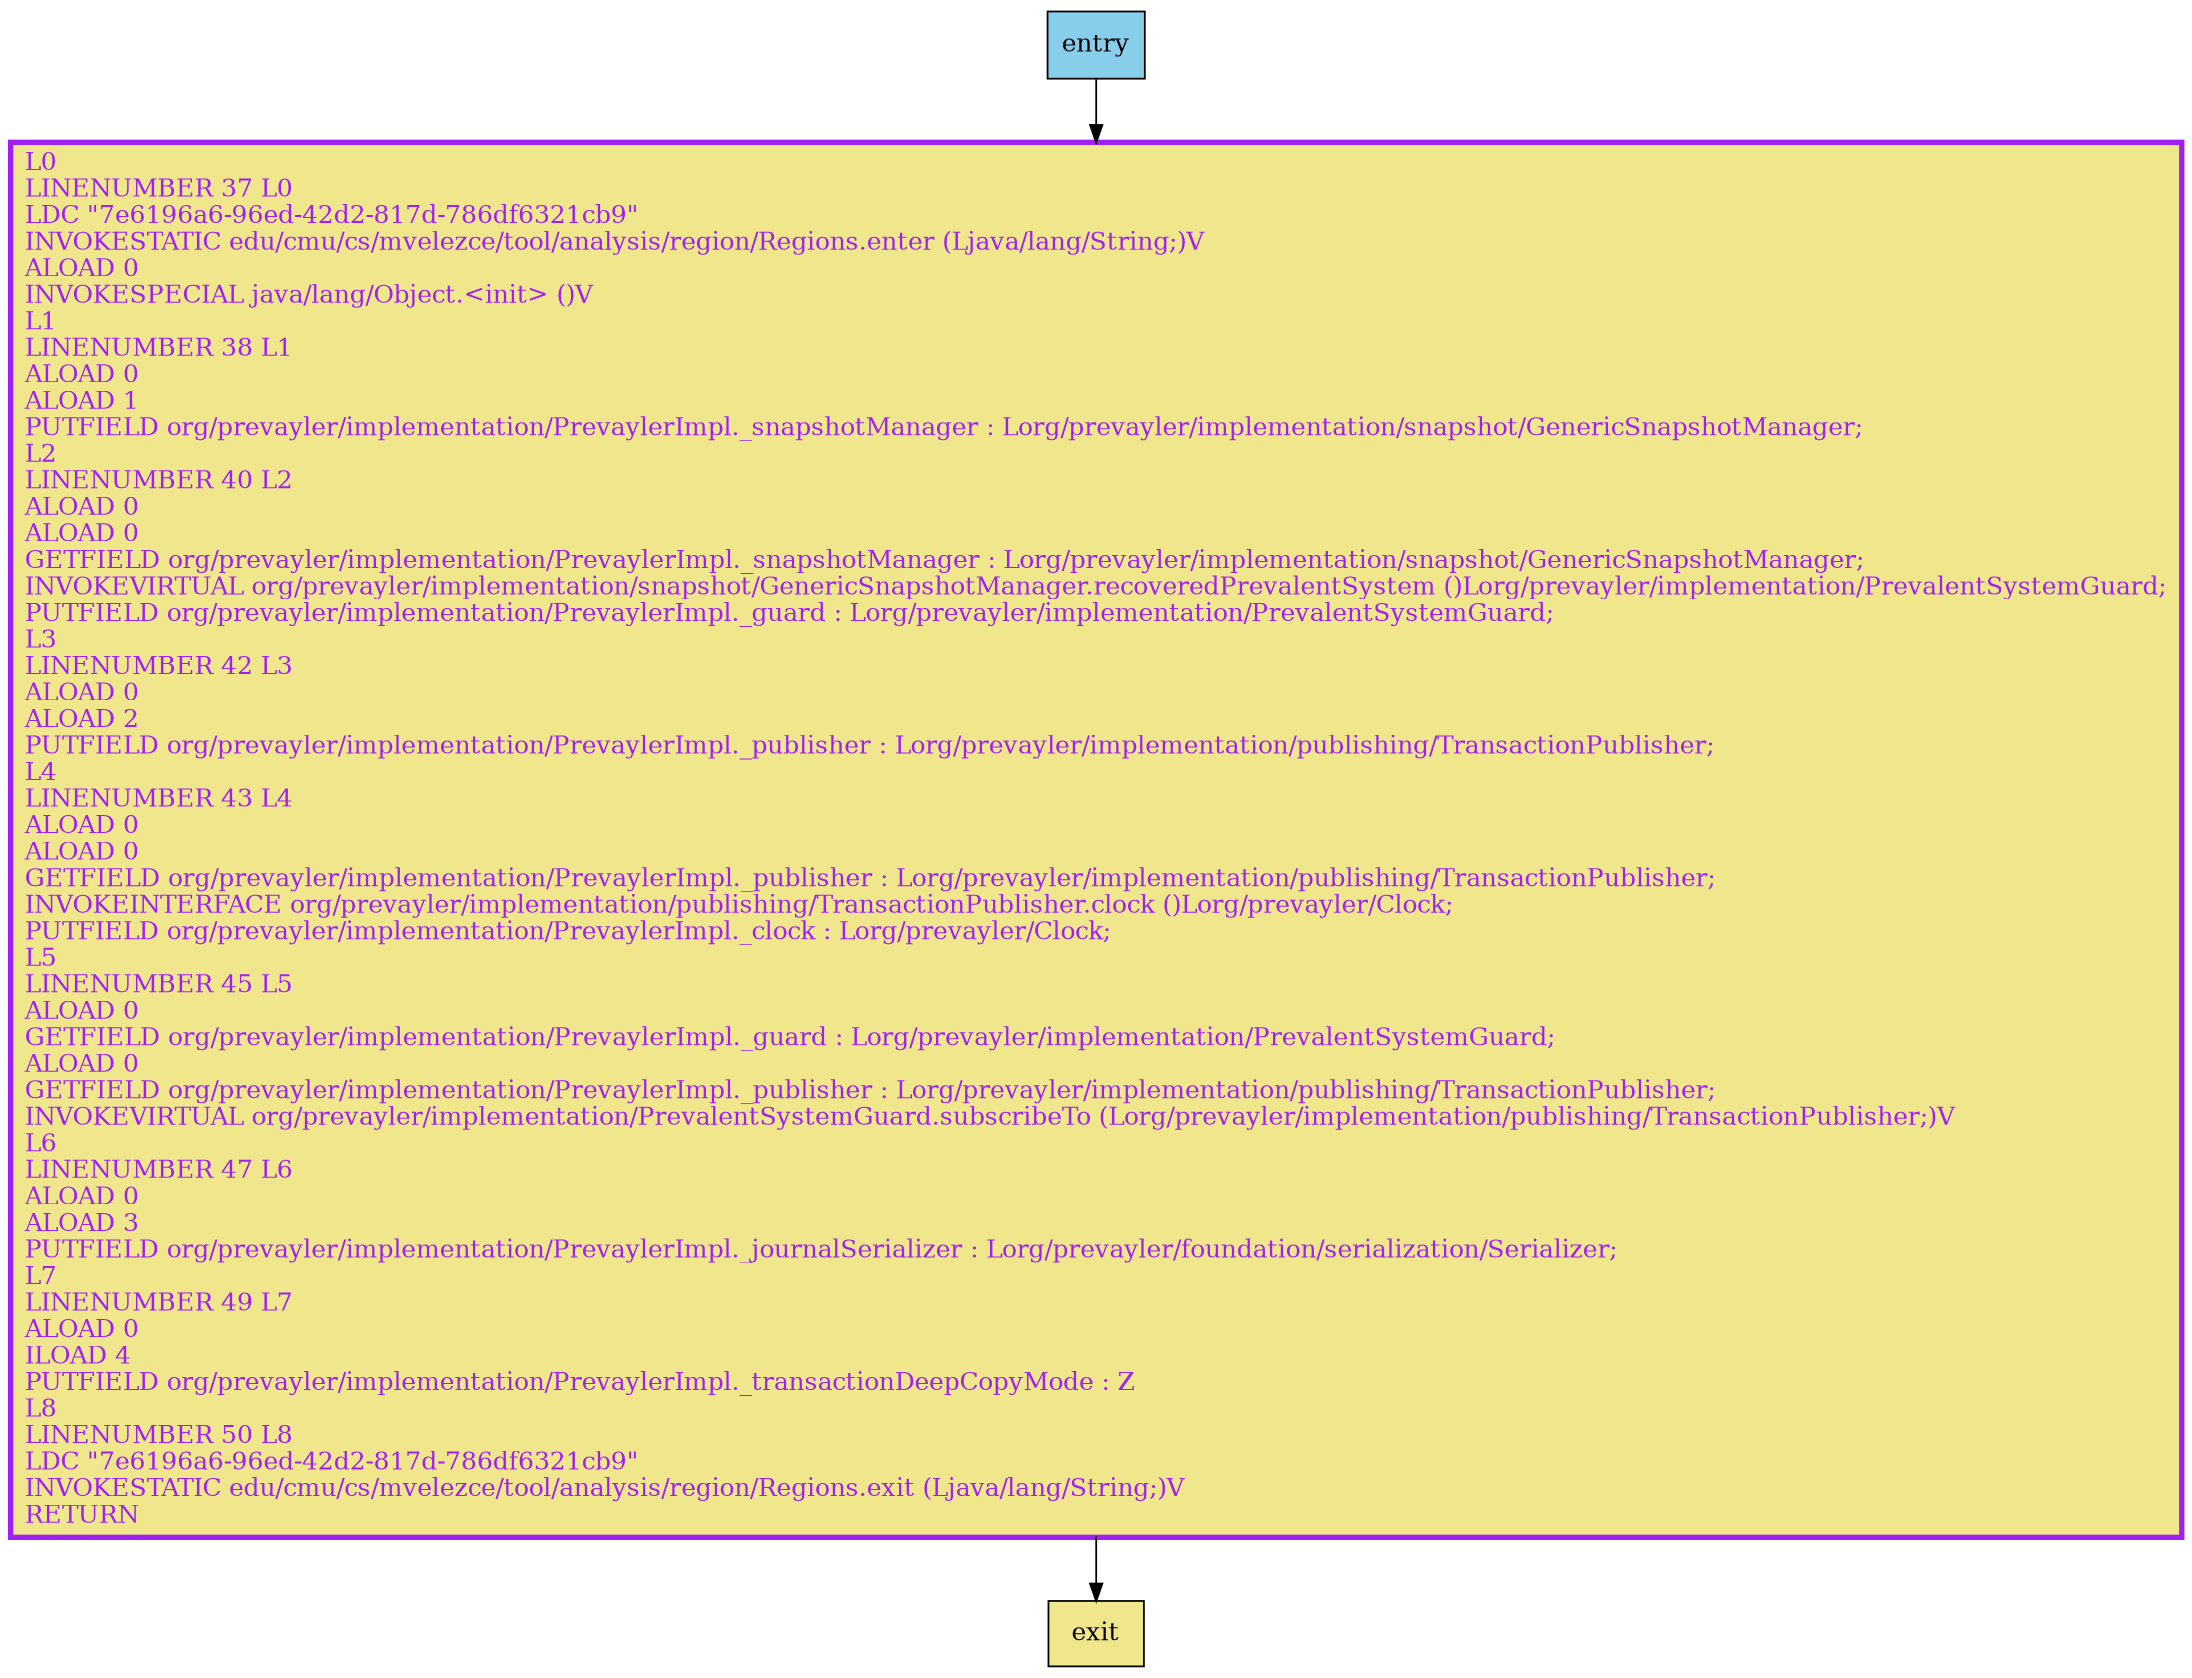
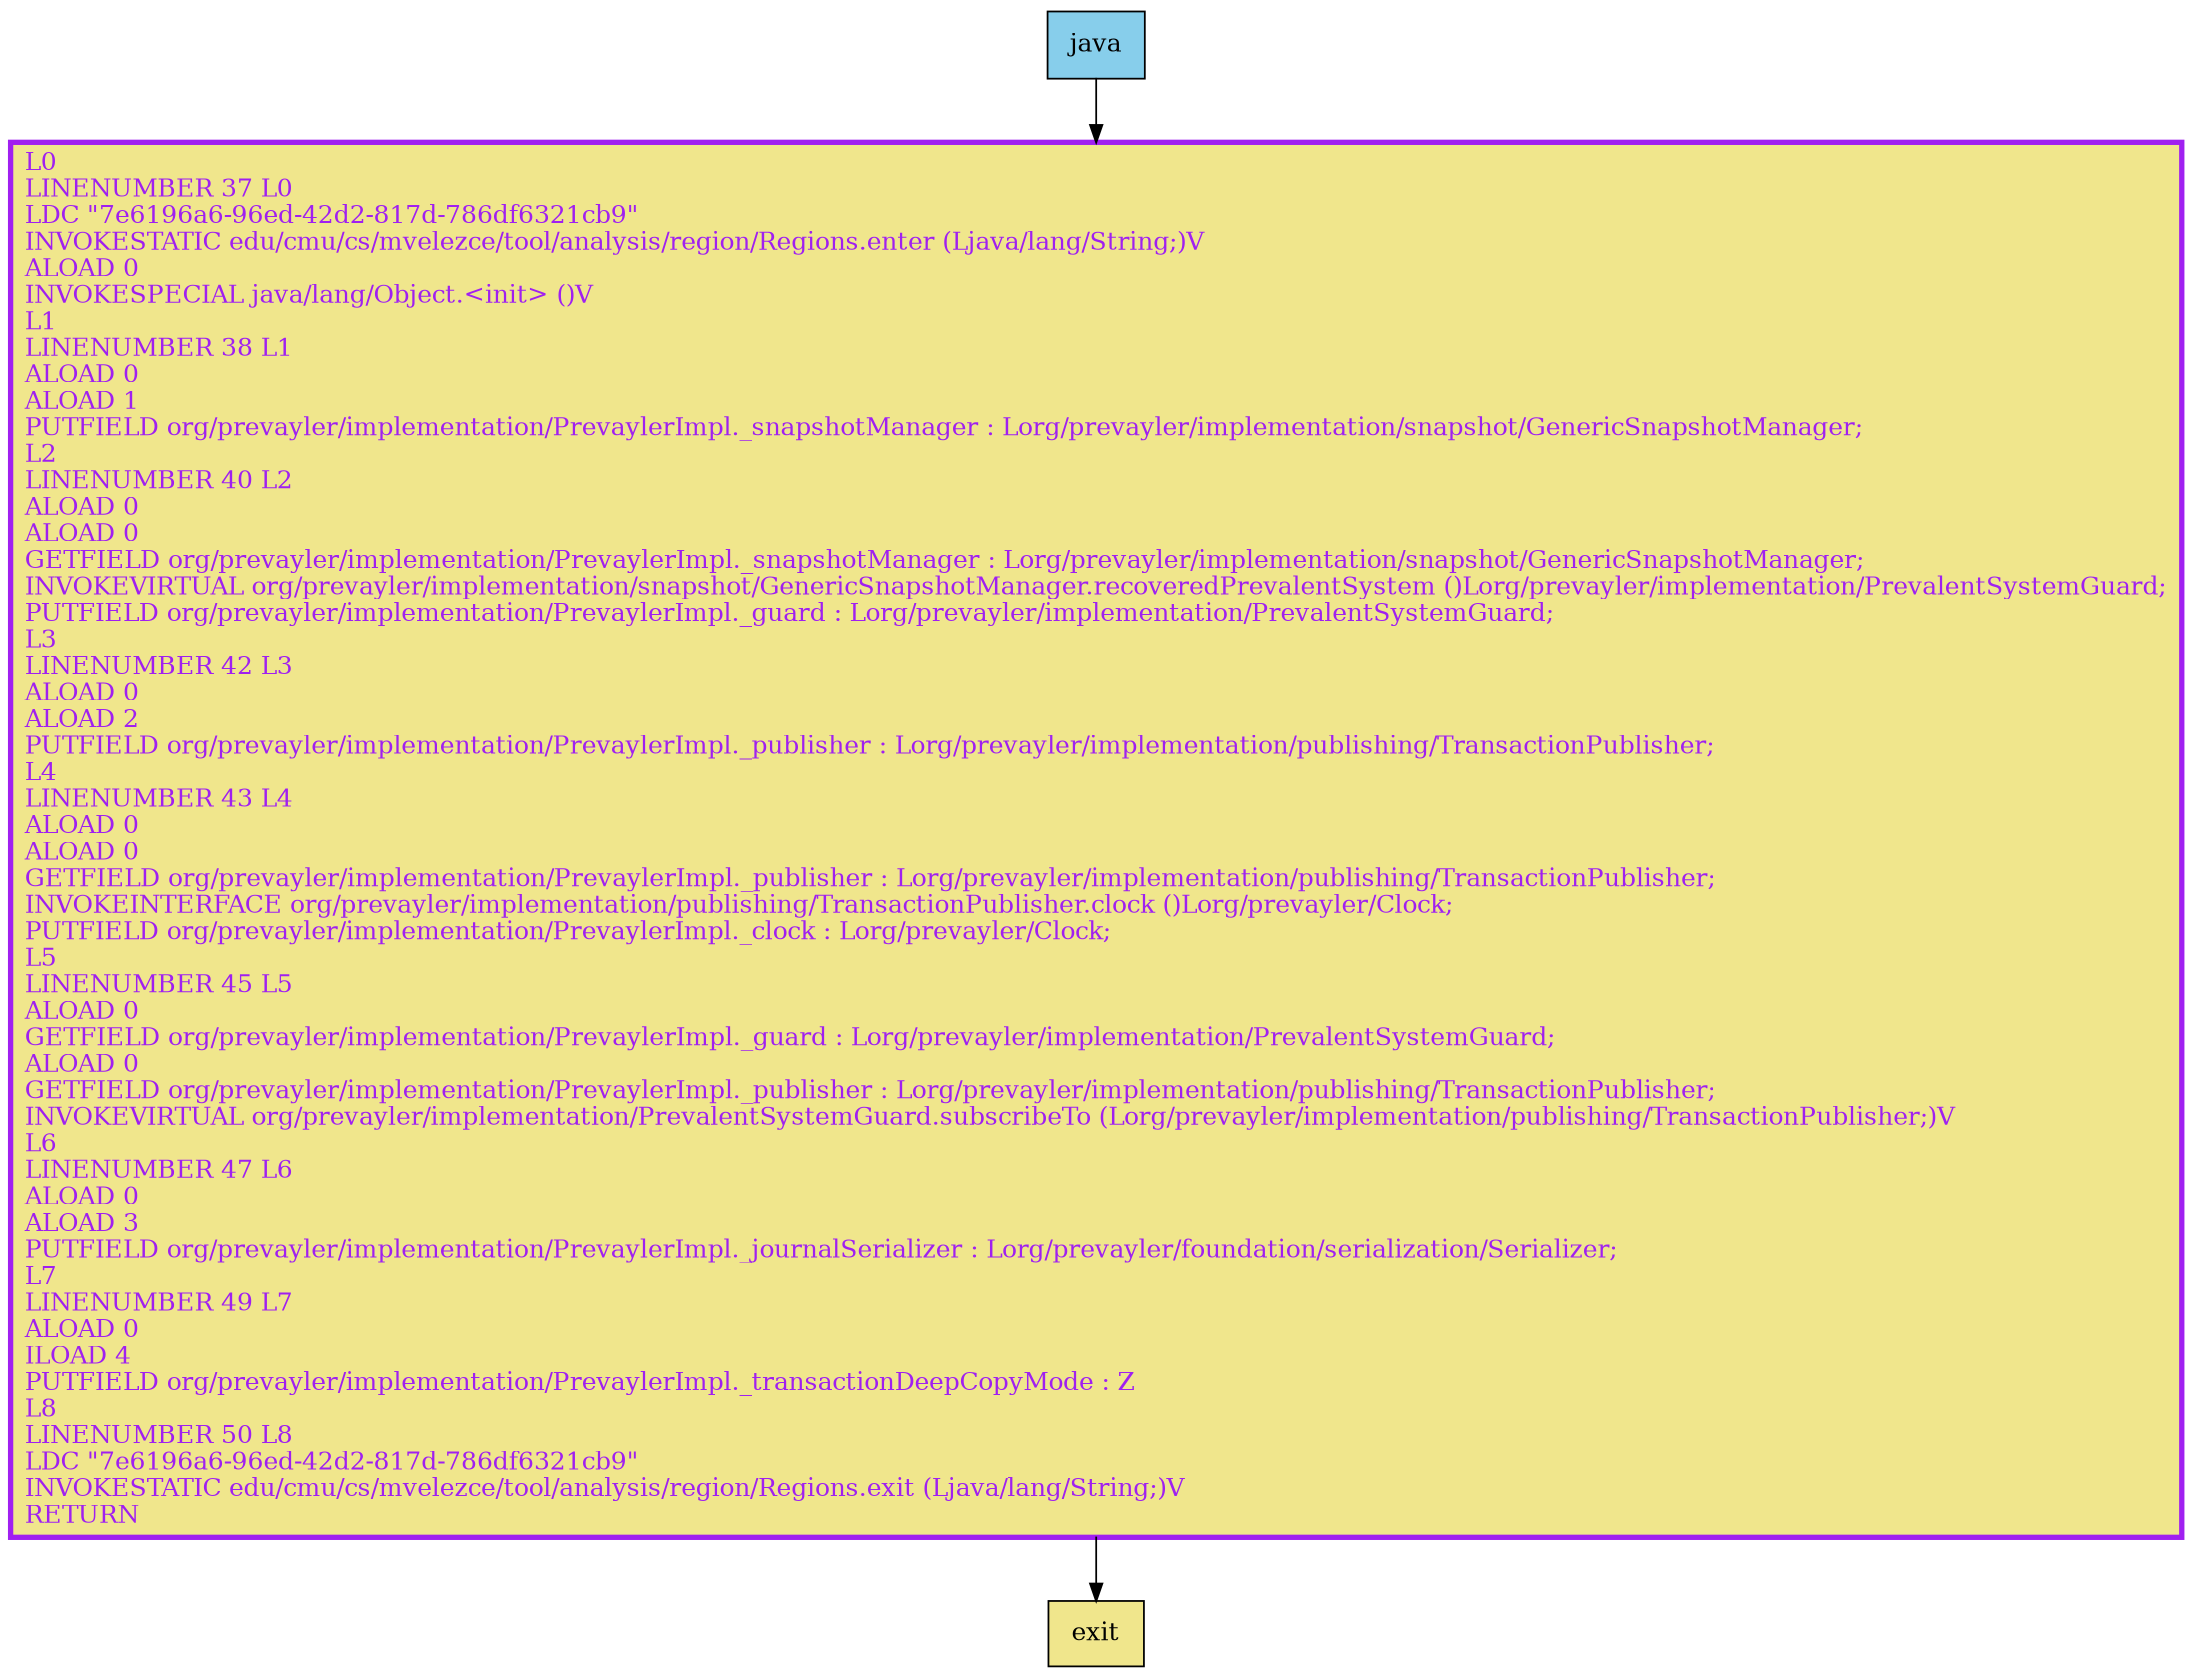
(1096, 45) -> (1096, 45)
